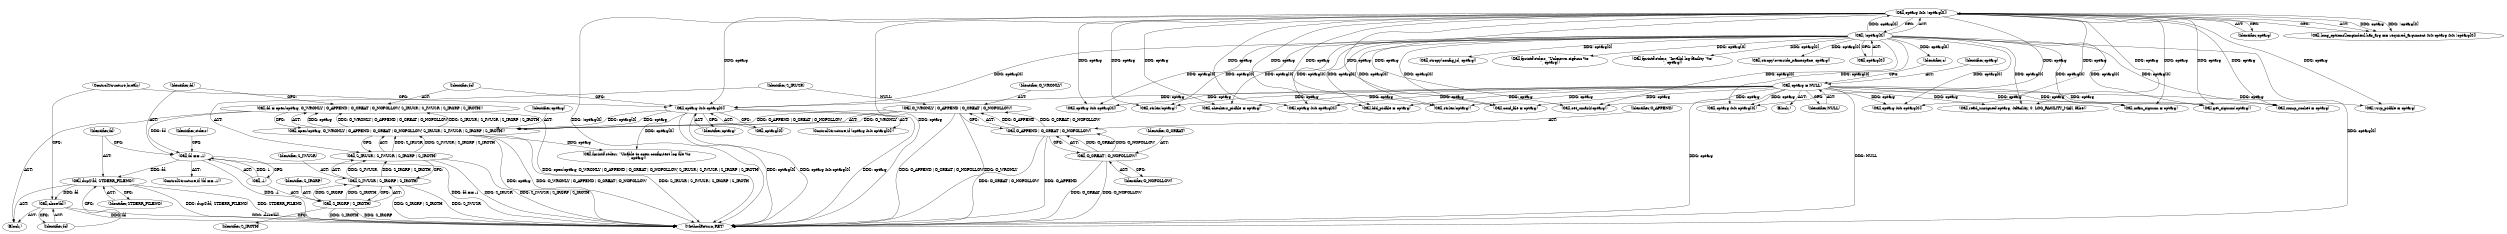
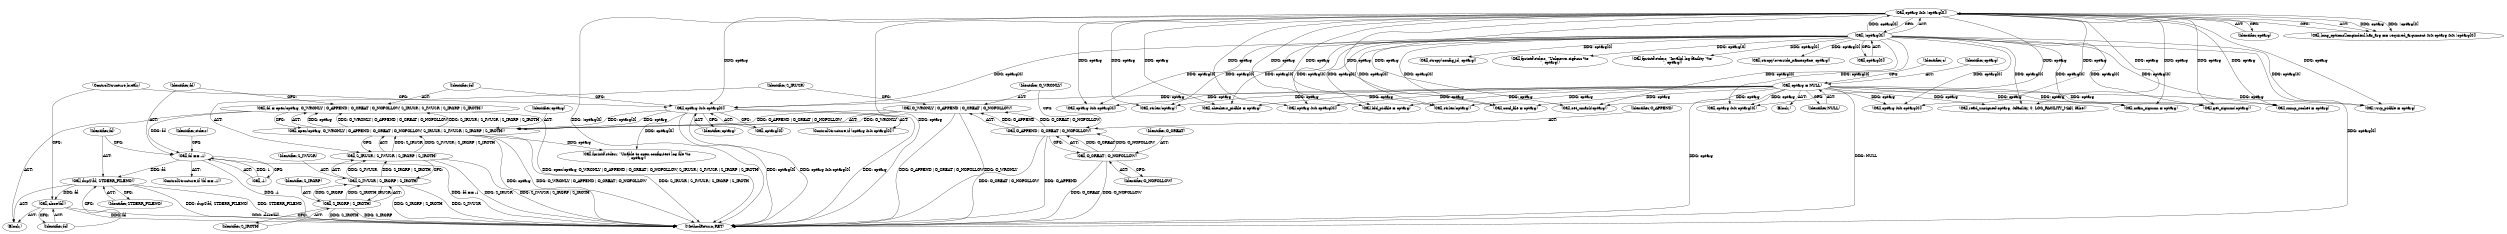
(1909, 44) -> (2141, 43)
(887, 97) -> (887, 97)
(978, 125) -> (1068, 116)
(386, 193) -> (386, 193)
(291, 195) -> (286, 223)
